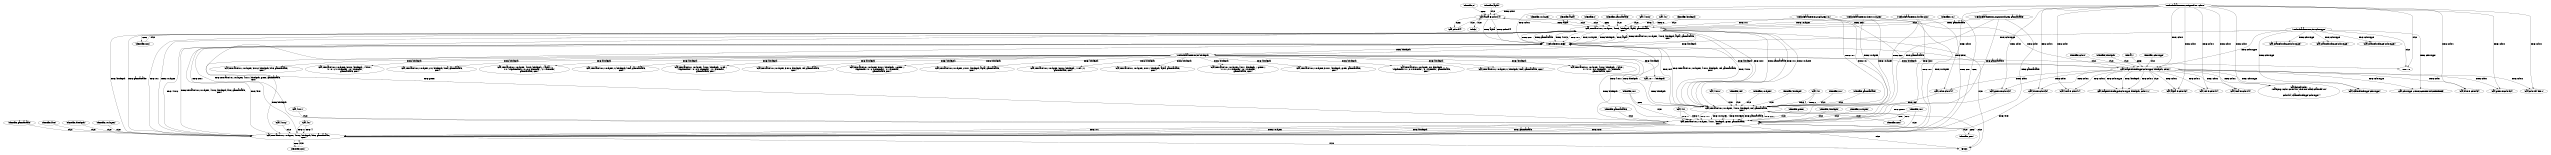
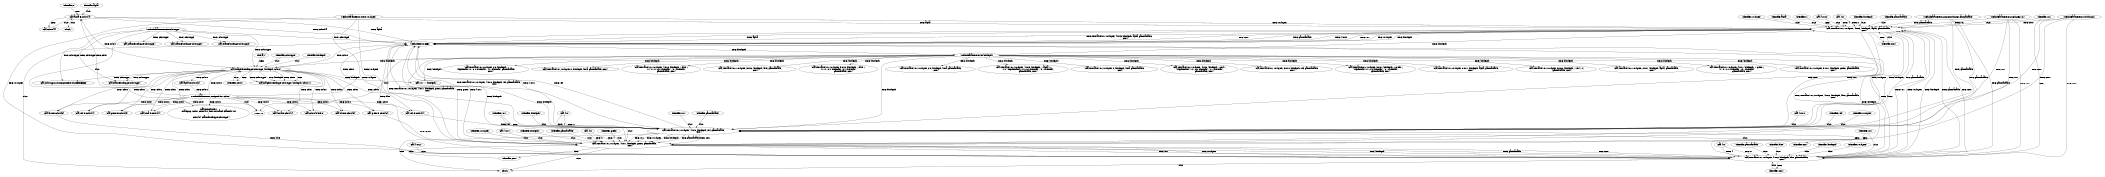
(2185, 48) -> (195, 90)
none -> (244, 75)
none -> (348, 79)
